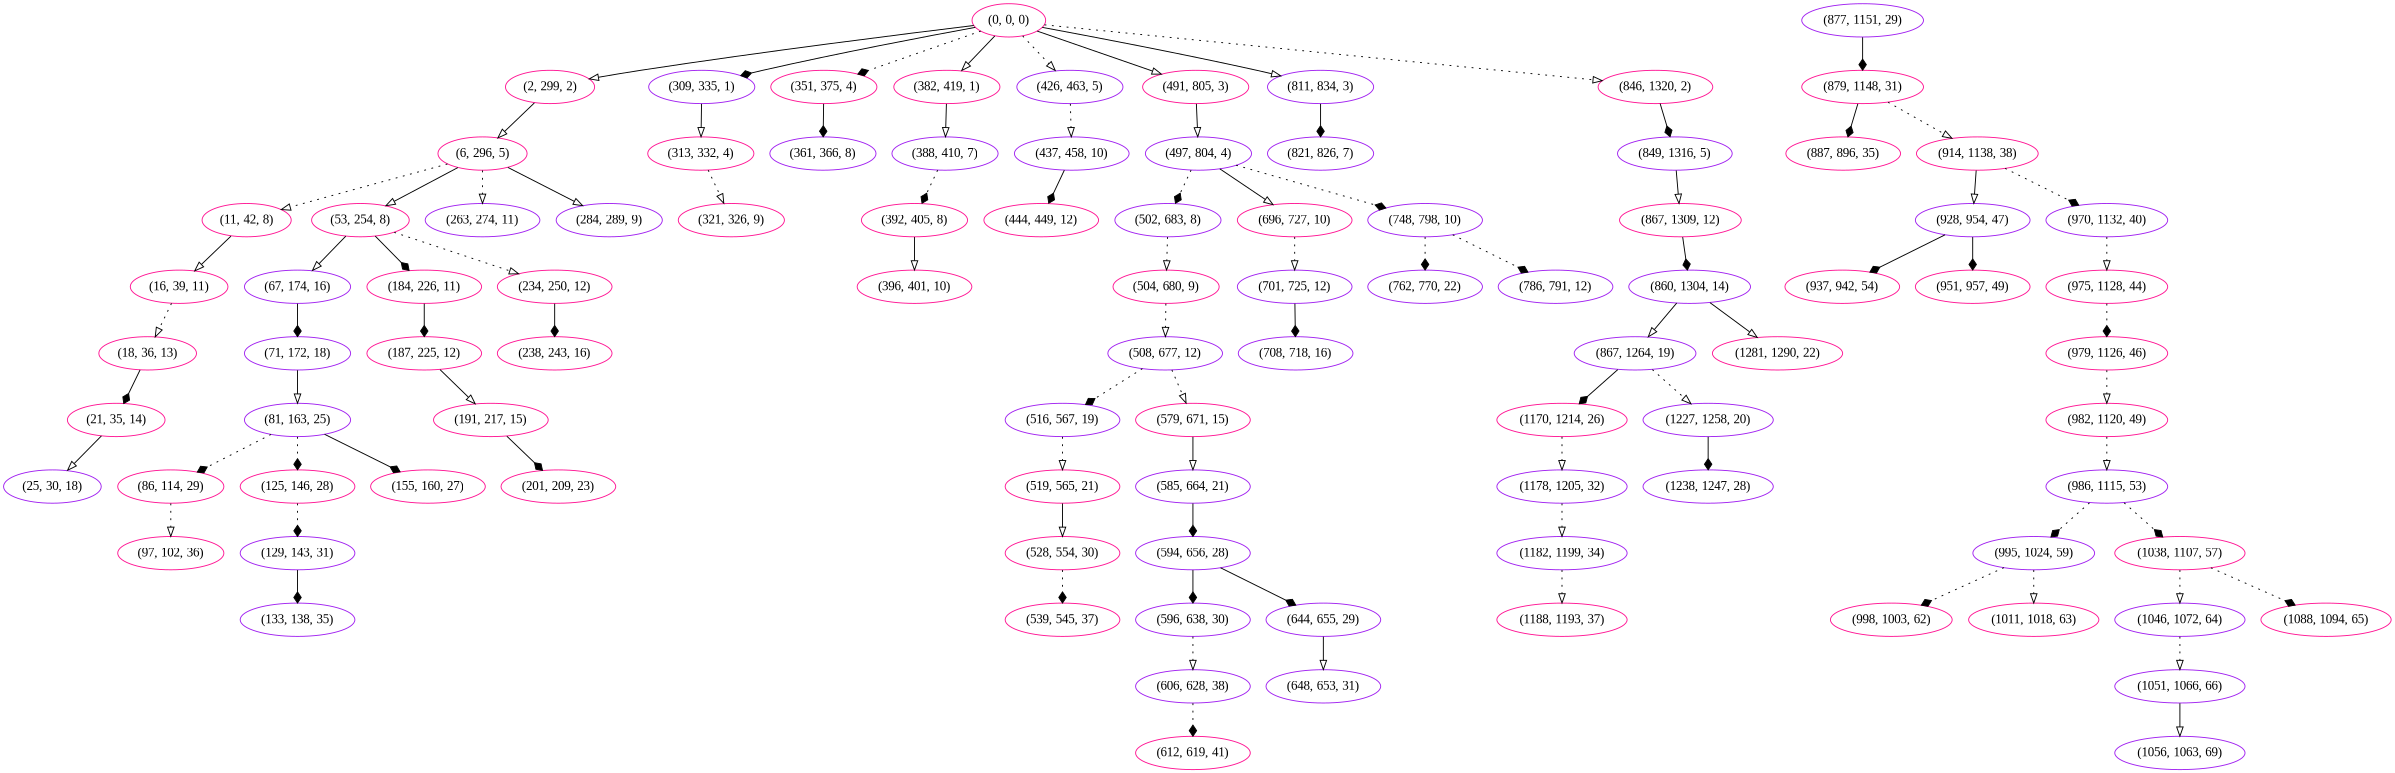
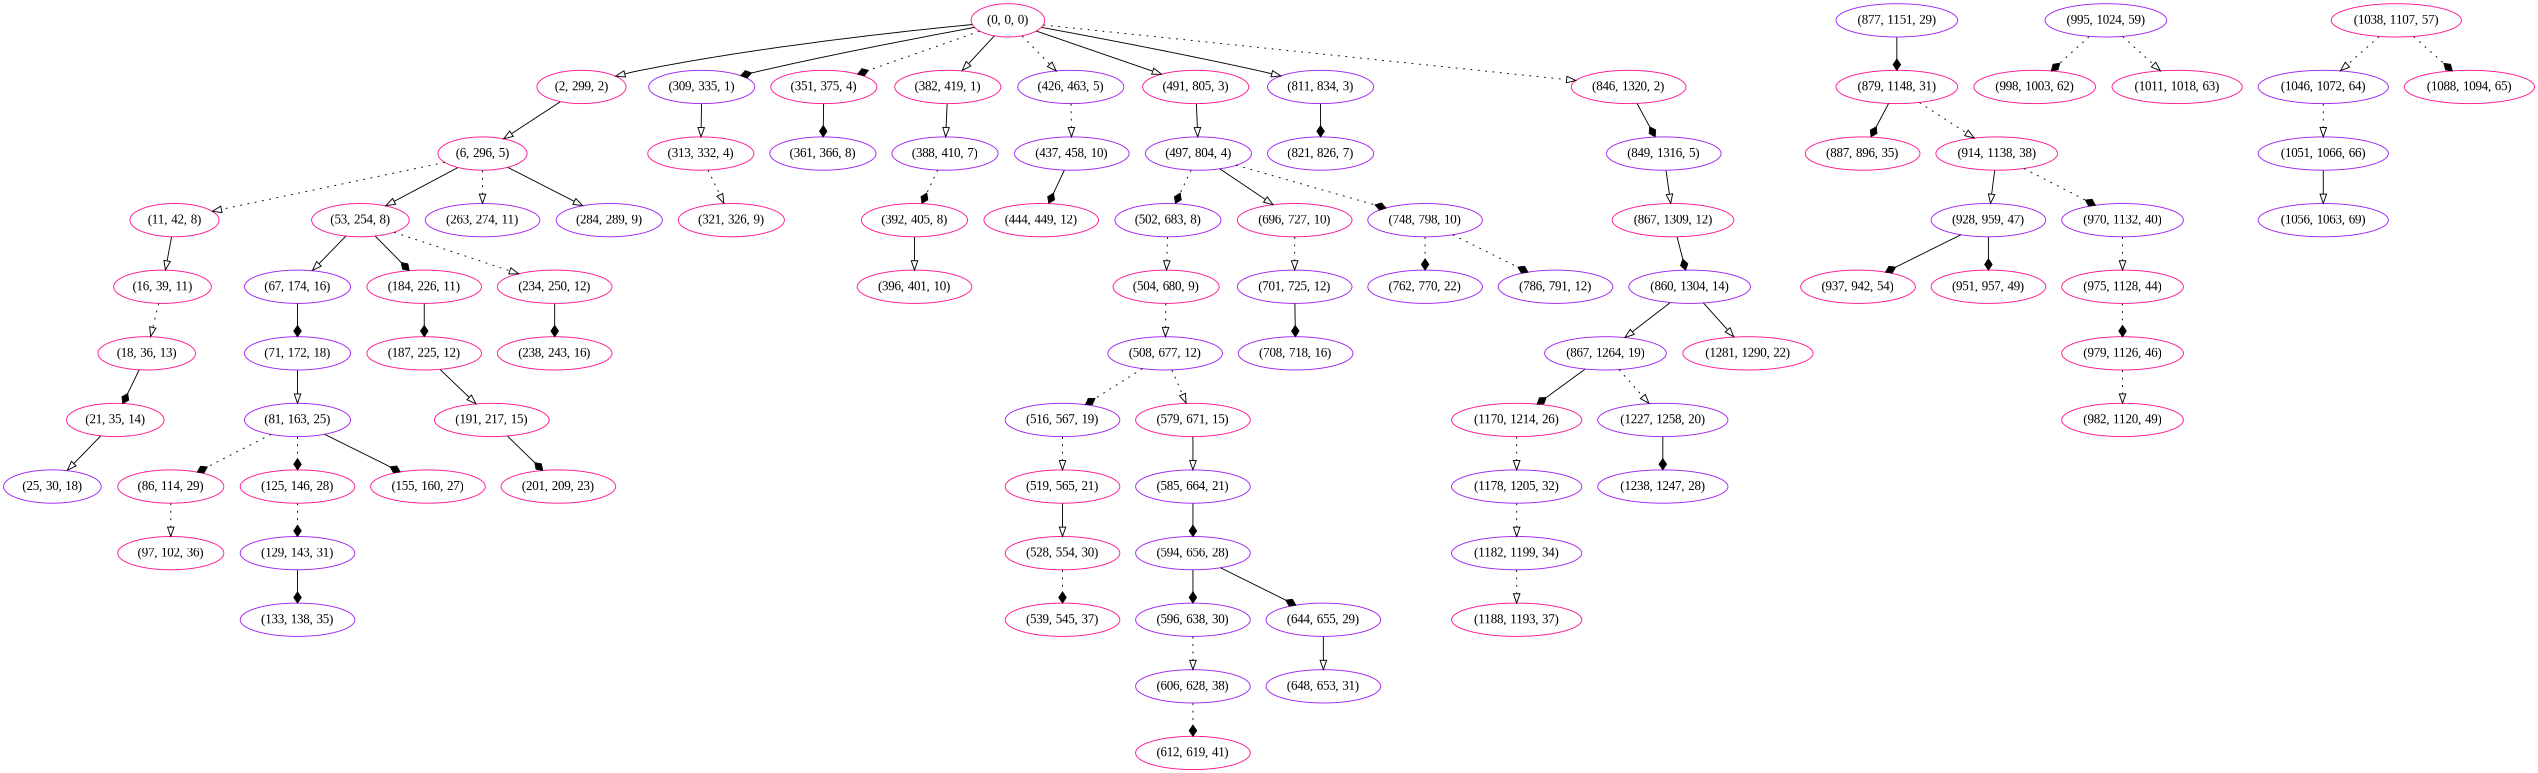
(1973, 220) -> (1988, 220)
(2107, 487) -> none
